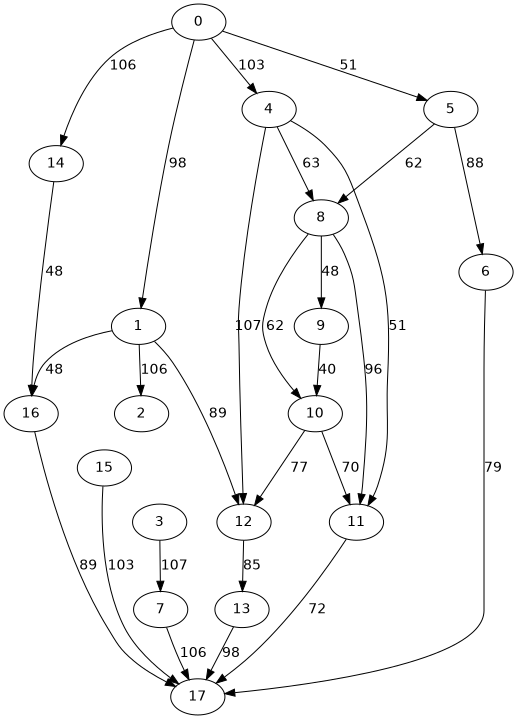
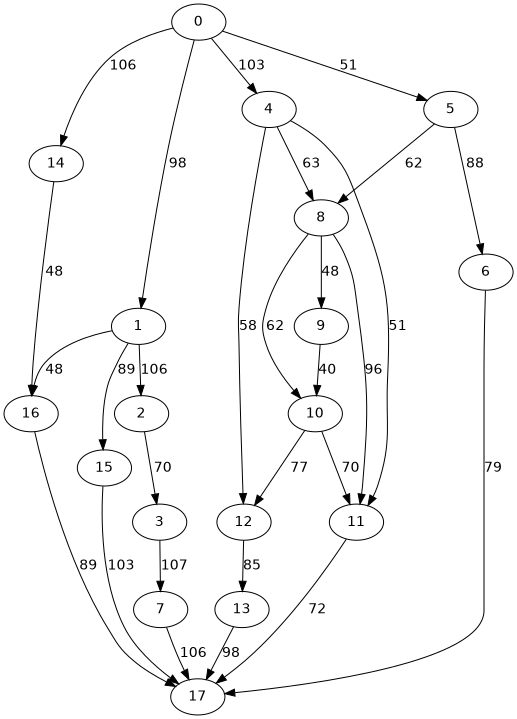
(249, 326) -> (249, 326)
(202, 414) -> (107, 389)
none -> (150, 463)
